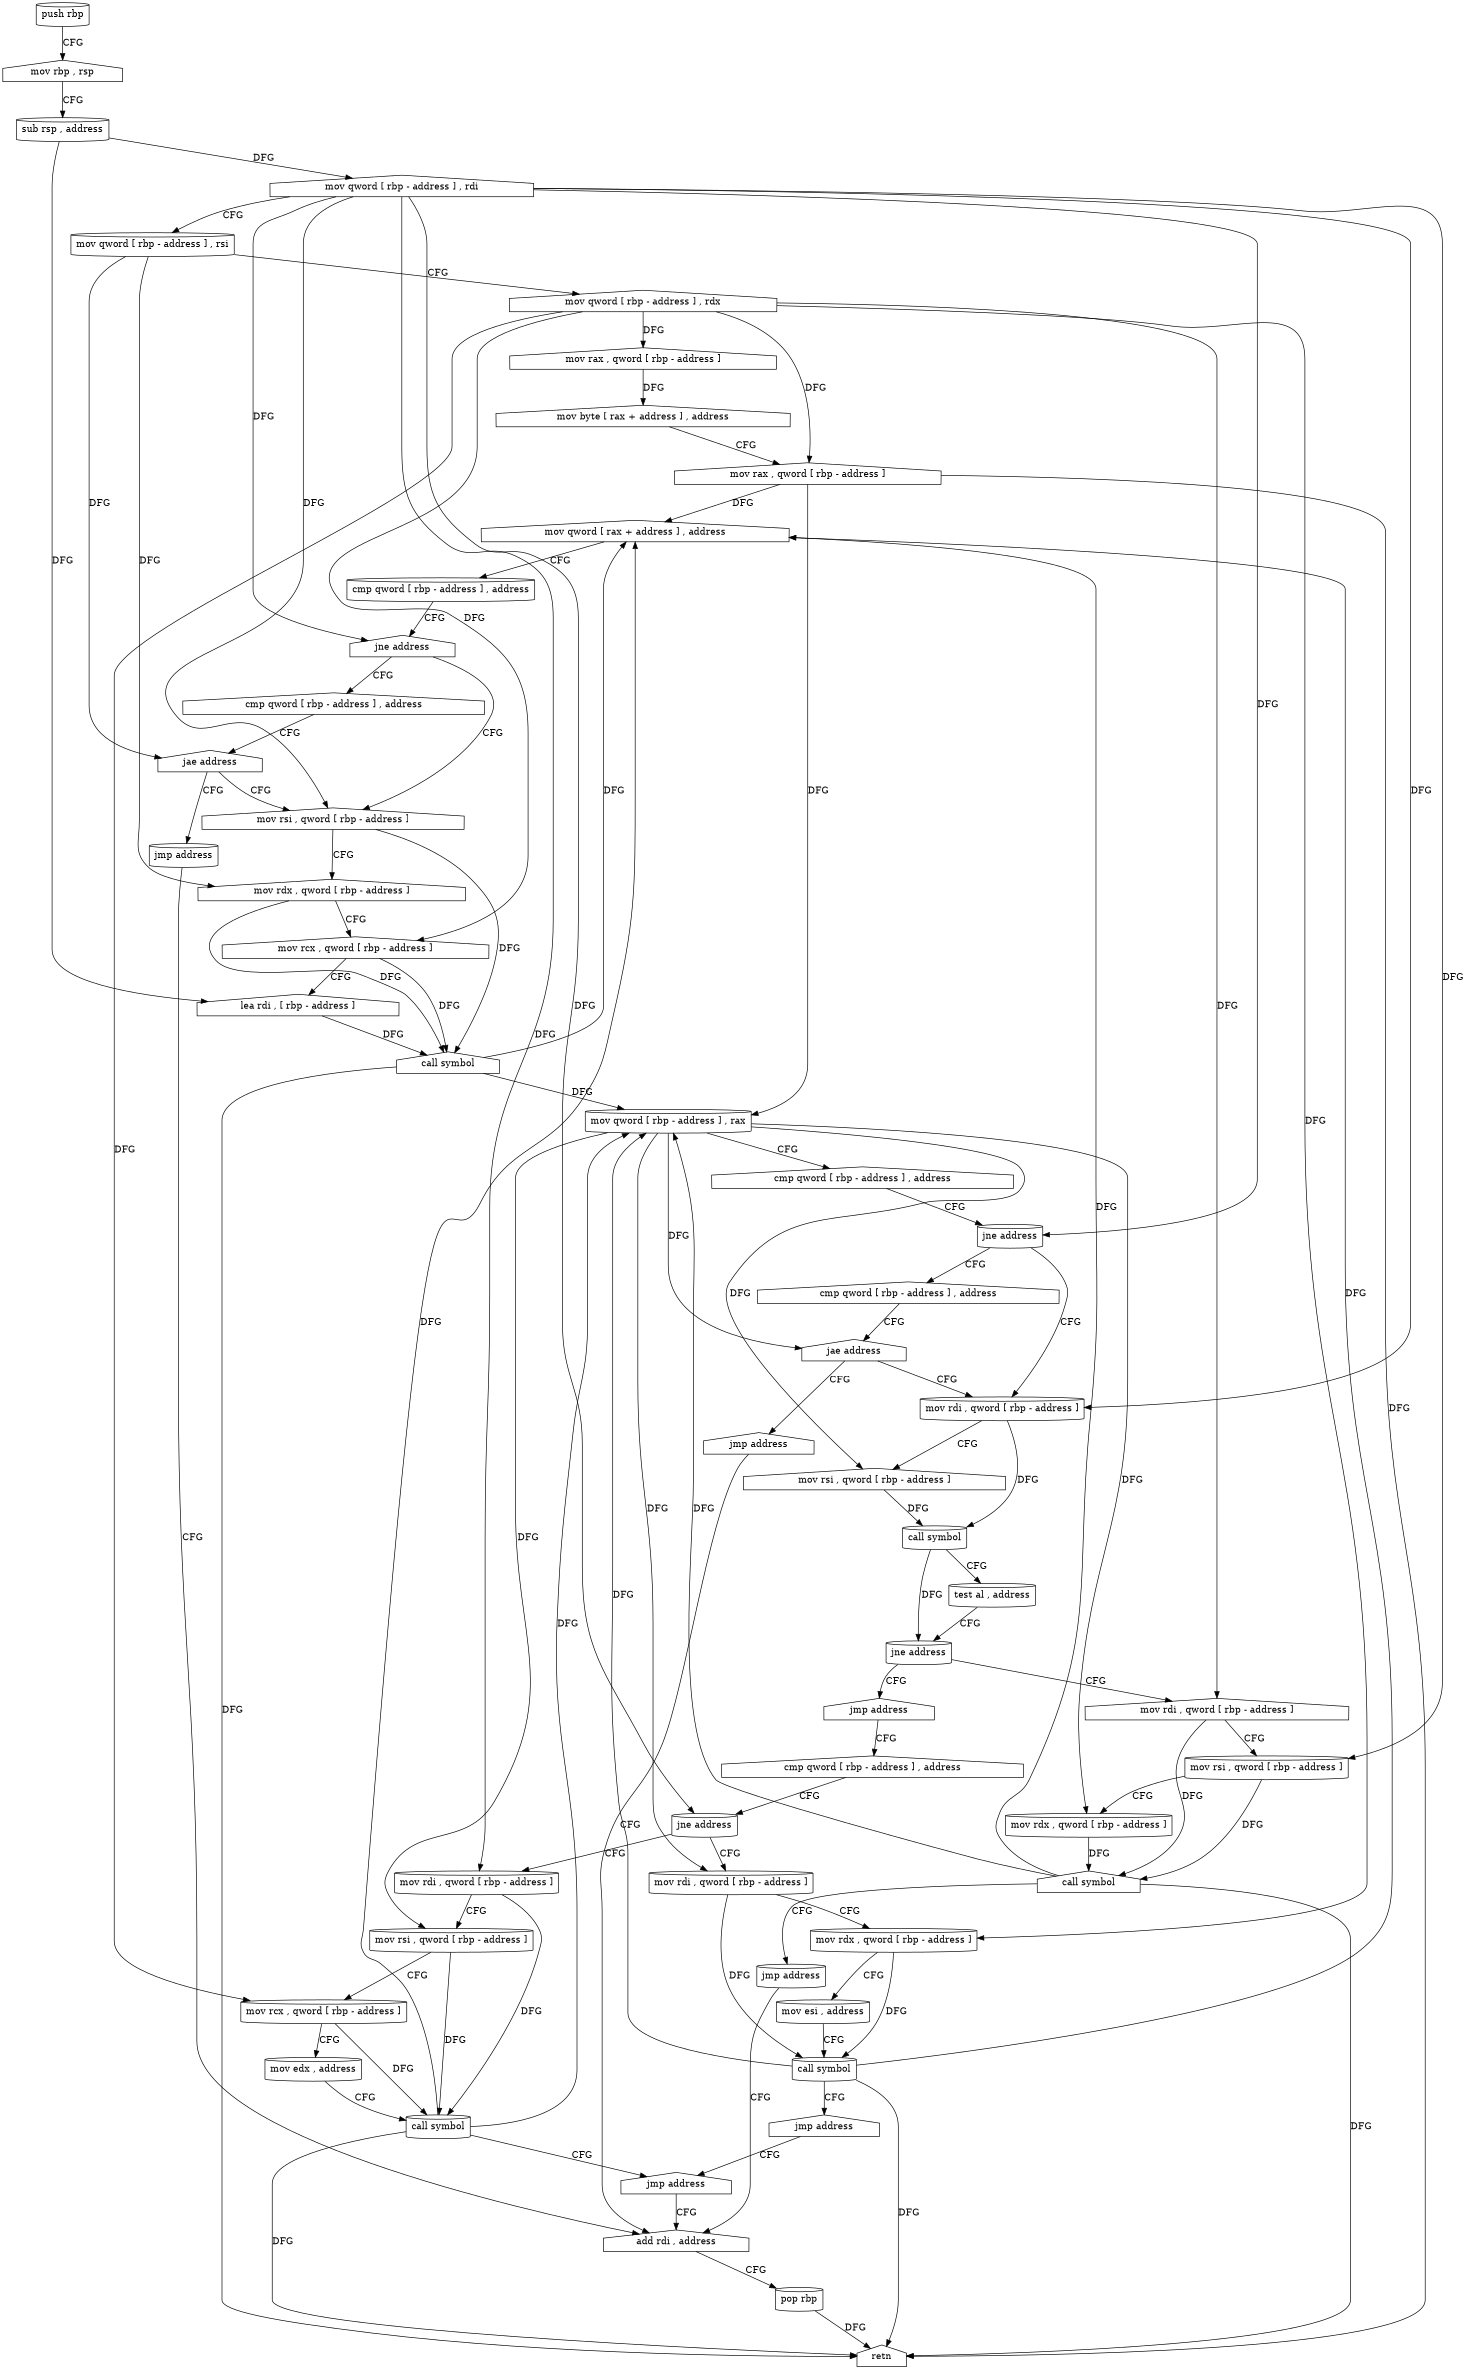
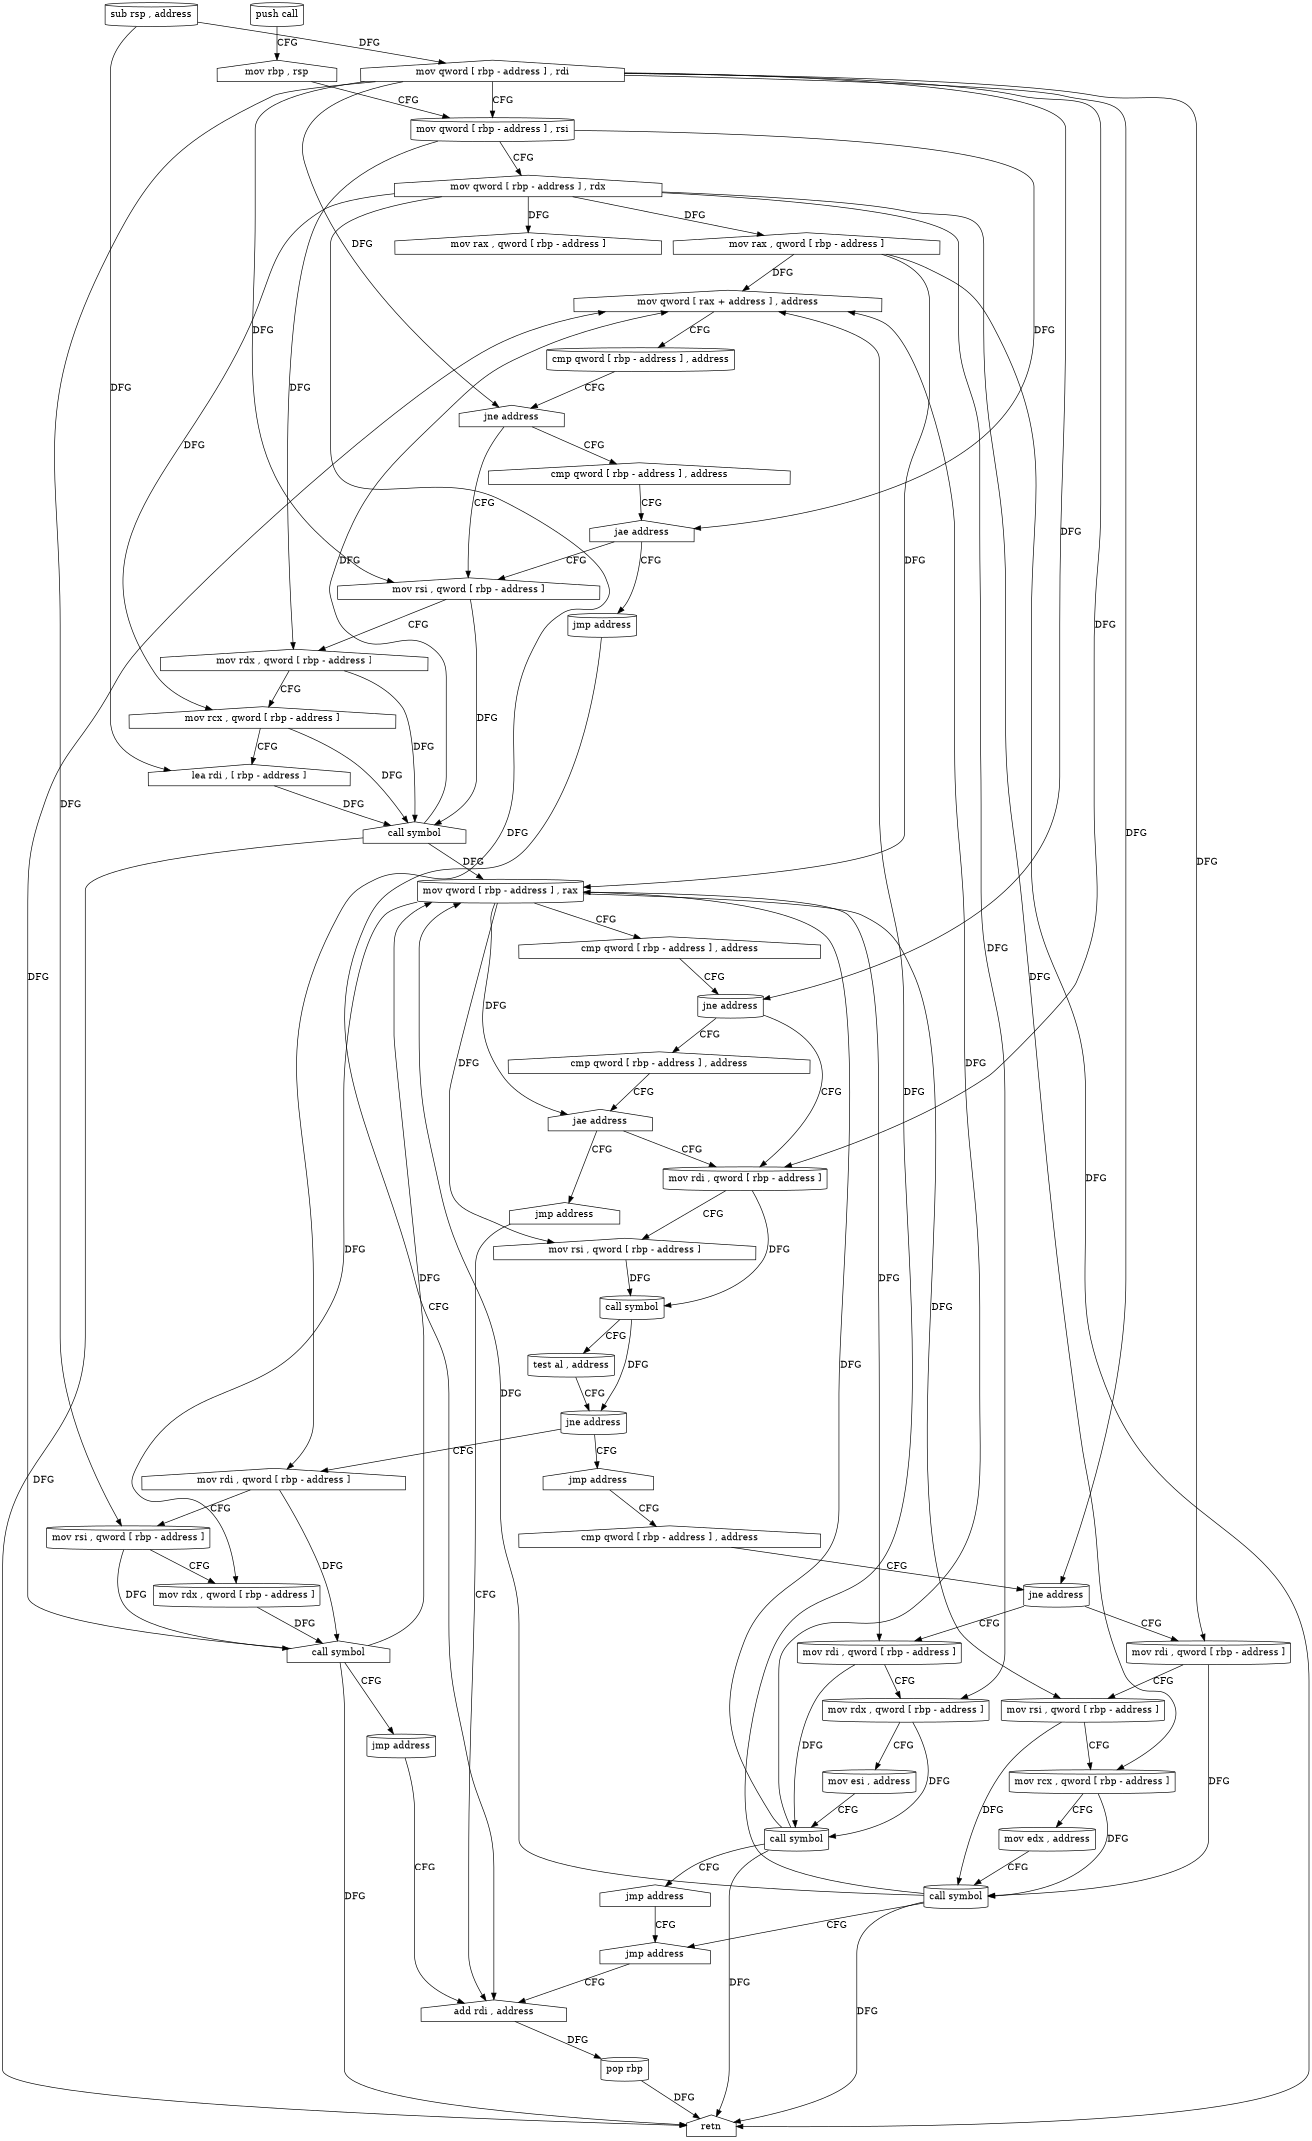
(63, 15) -> (277, 15)
(63, 96) -> (377, 99)
(643, 417) -> none
(756, 2271) -> (578, 2041)
